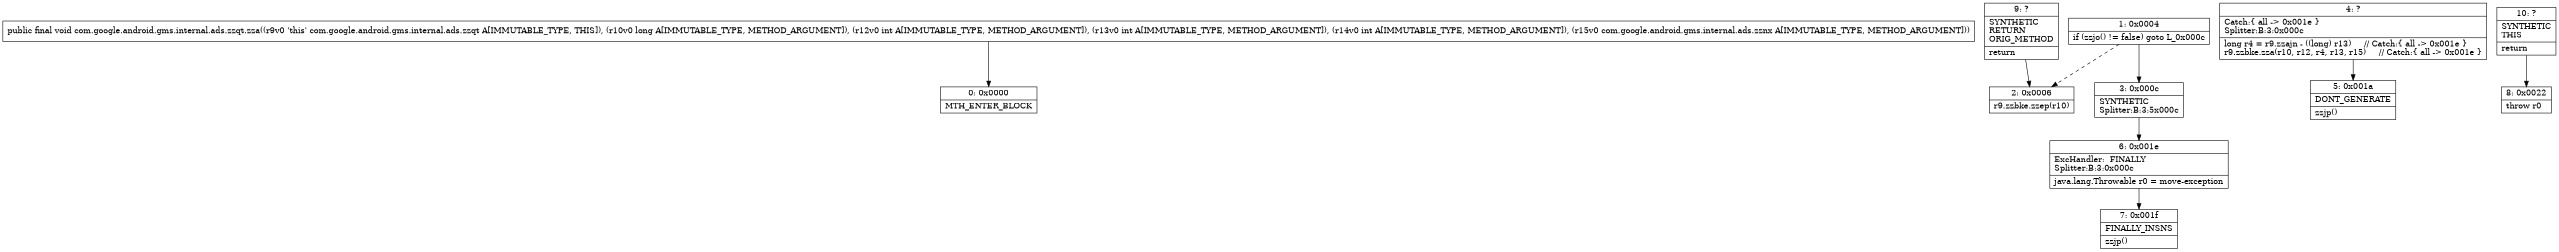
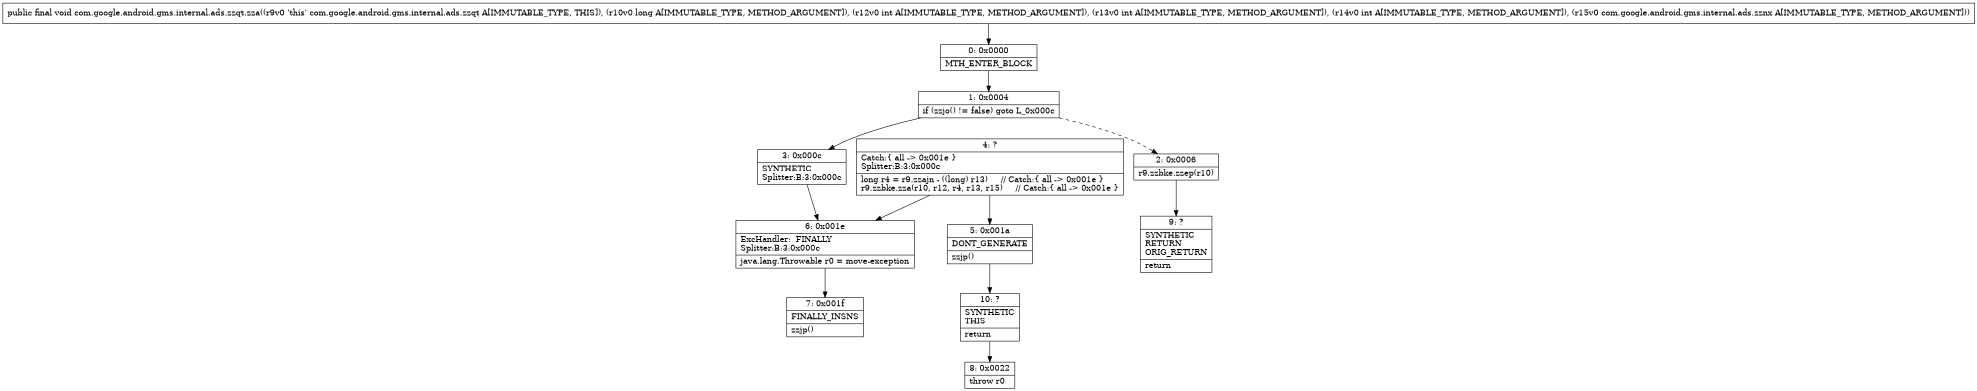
(2021, 39) -> (1176, 253)
(2027, 70) -> (1176, 195)
none -> (989, 78)
(2139, 110) -> (802, 178)
none -> (906, 207)
none -> (990, 276)
